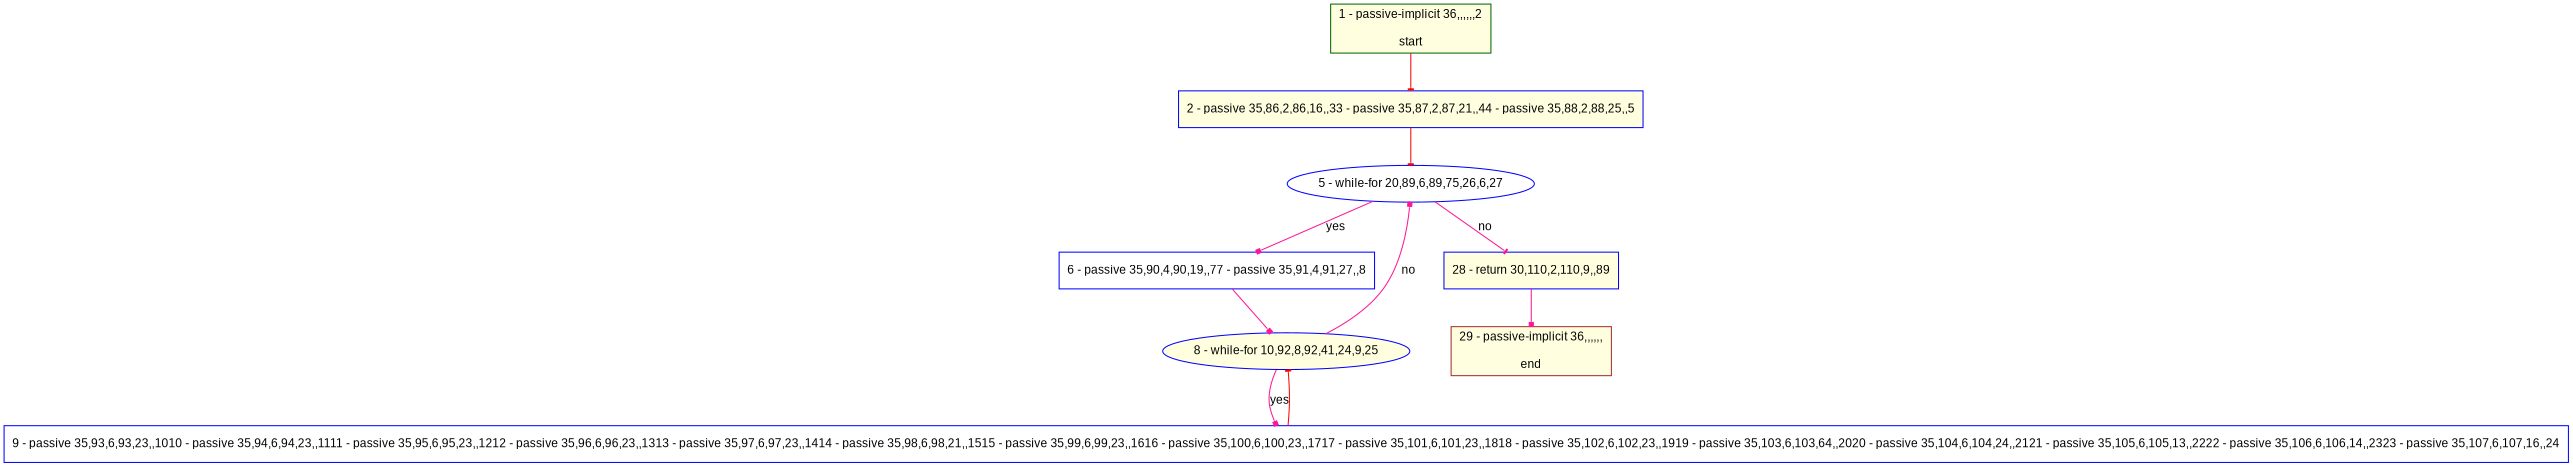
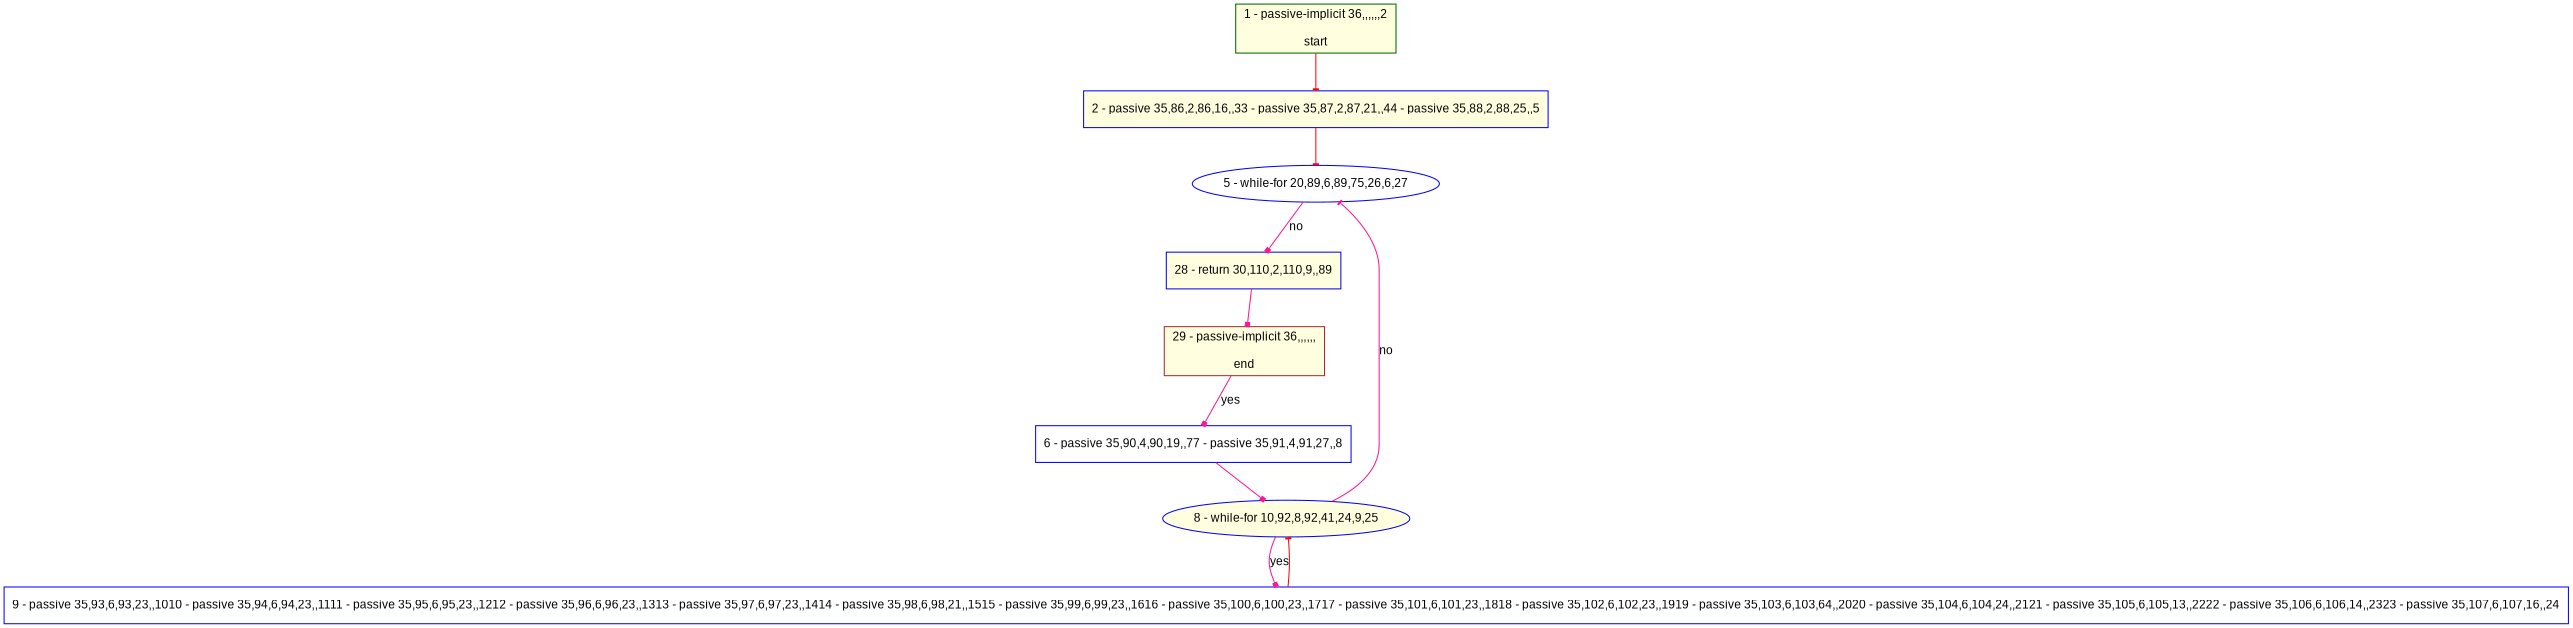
(1317, 226) -> (1218, 399)
(1470, 226) -> (1286, 225)
(1387, 283) -> (1379, 357)
